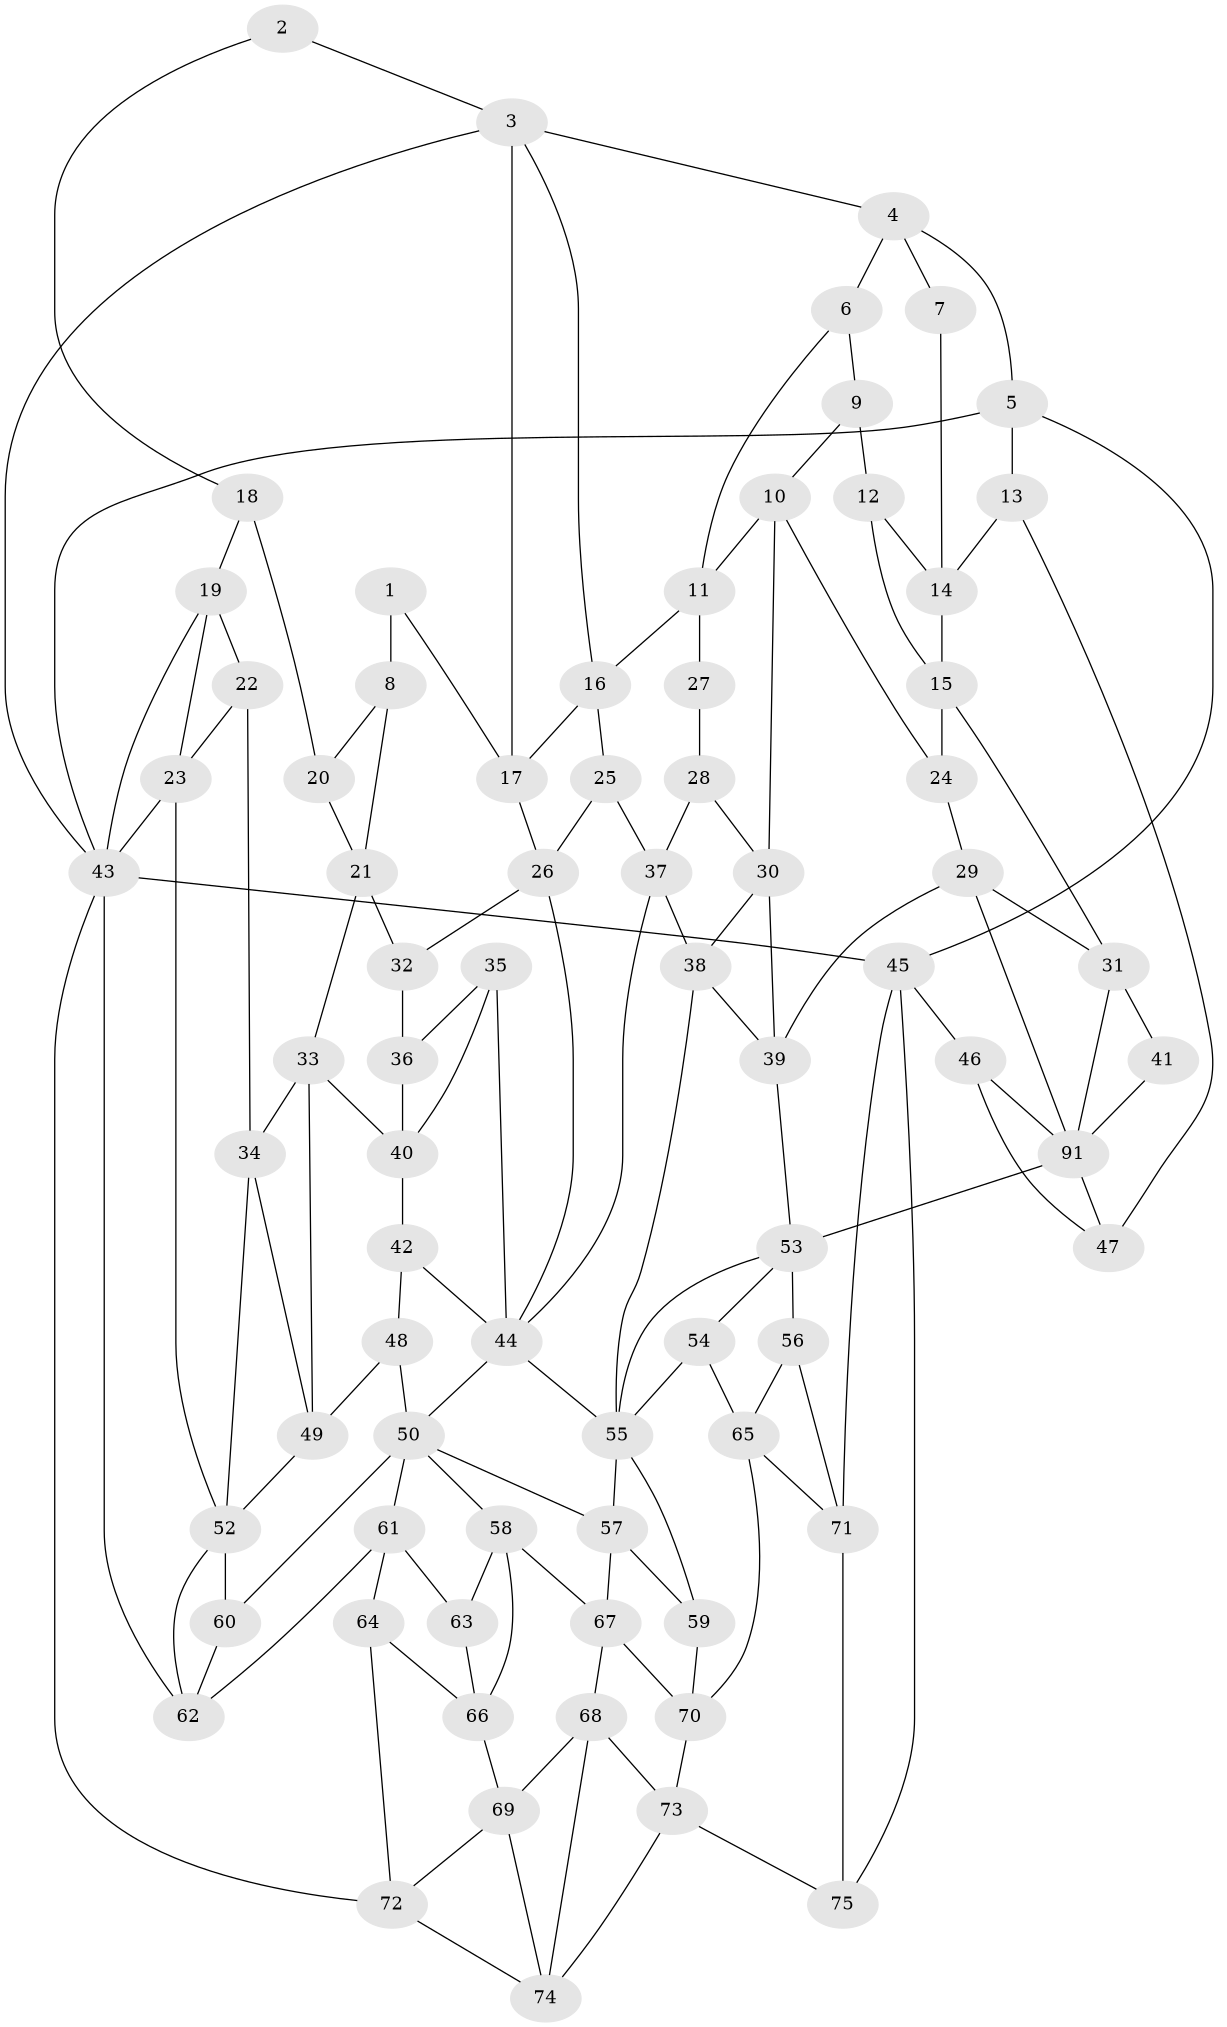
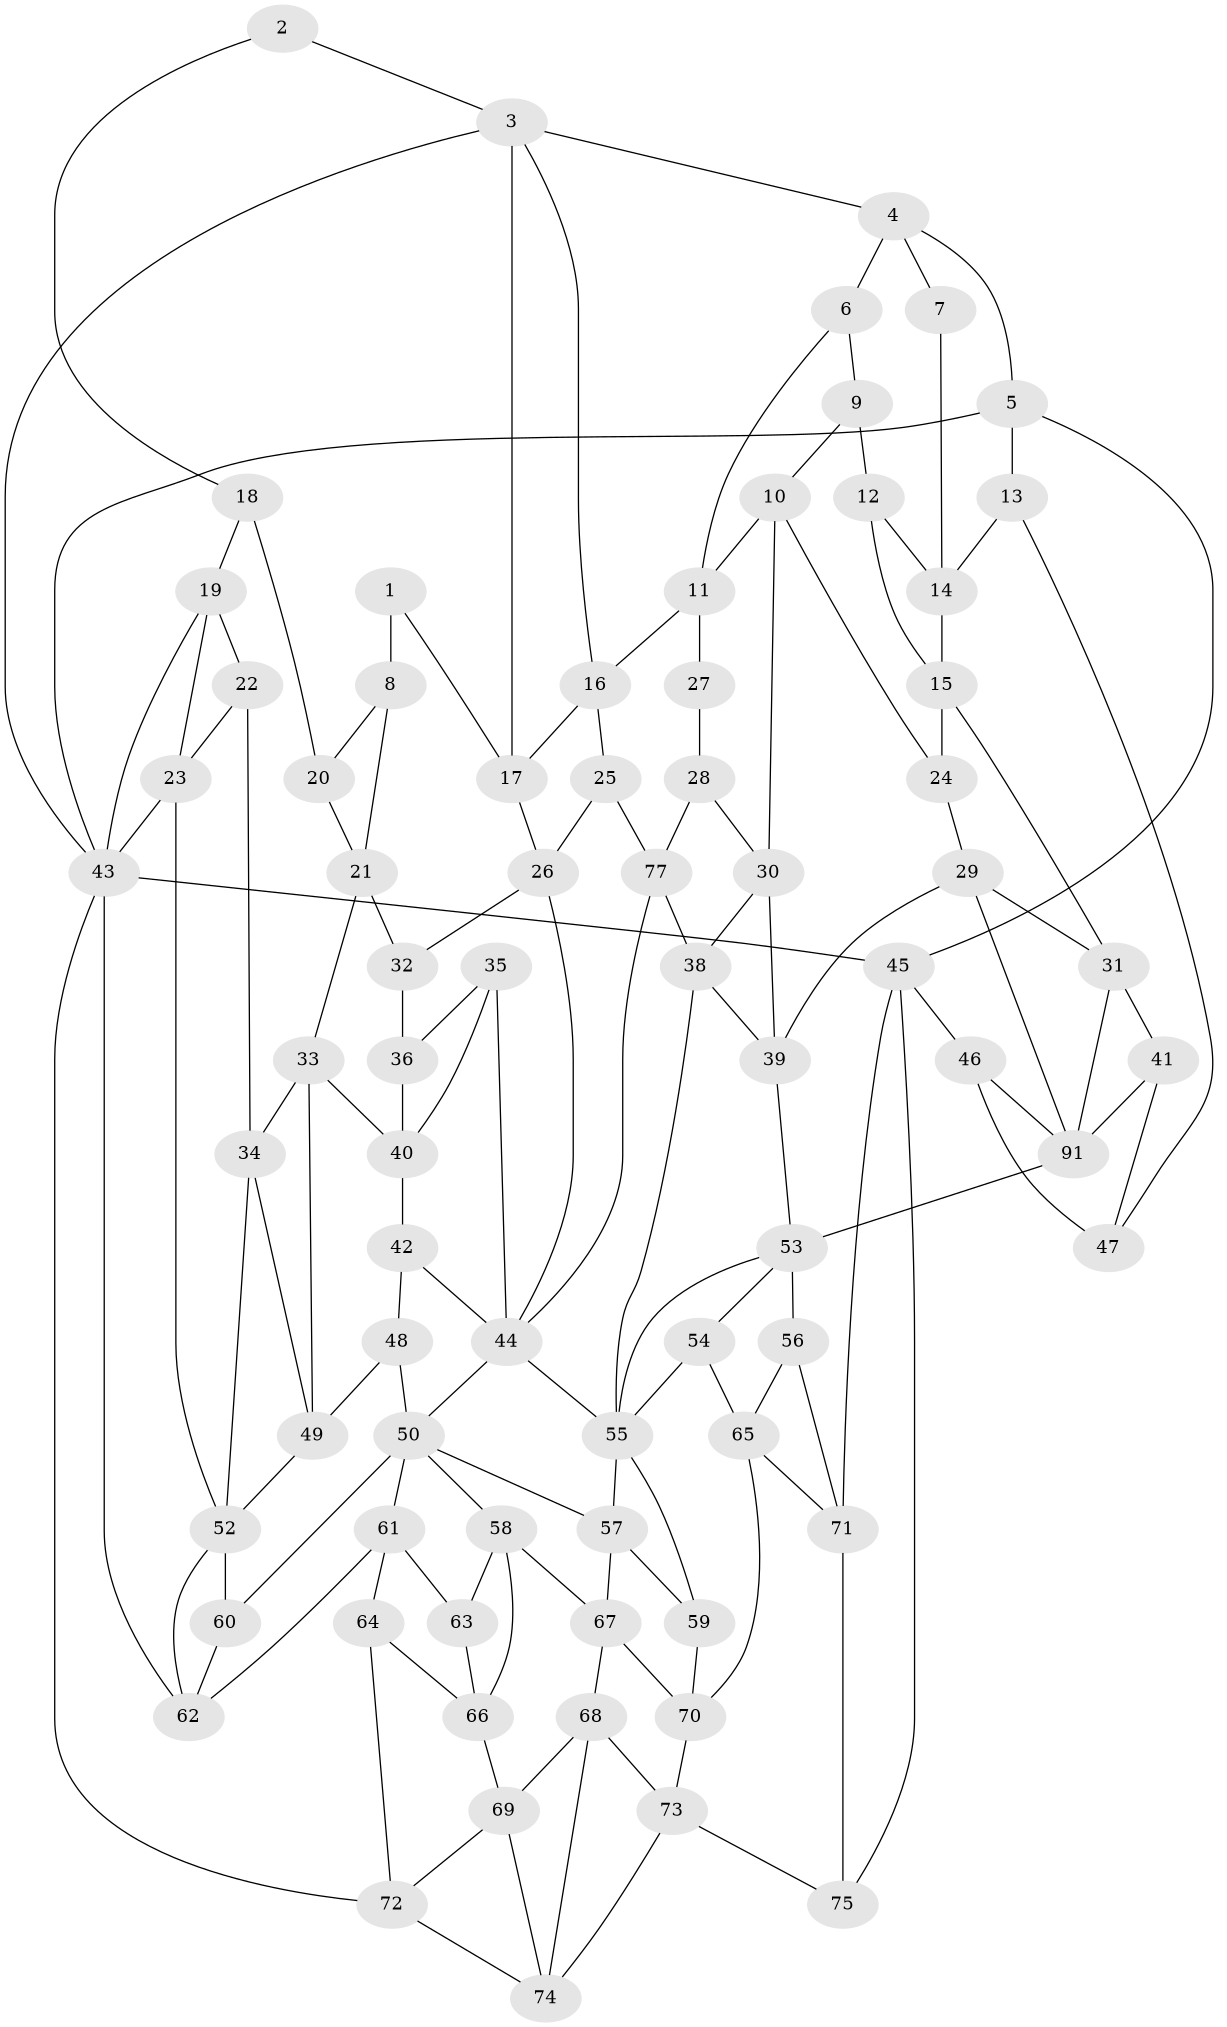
(657, 873) -> (657, 873)
(1091, 1201) -> (1136, 1154)
